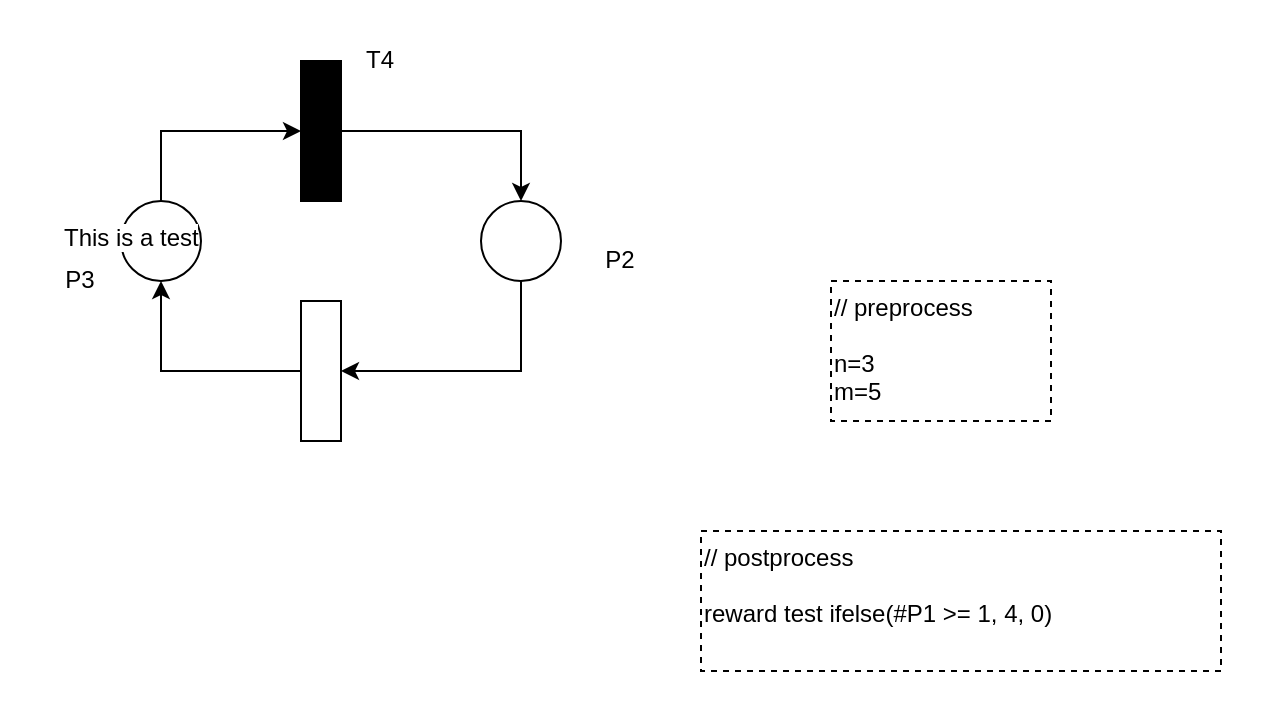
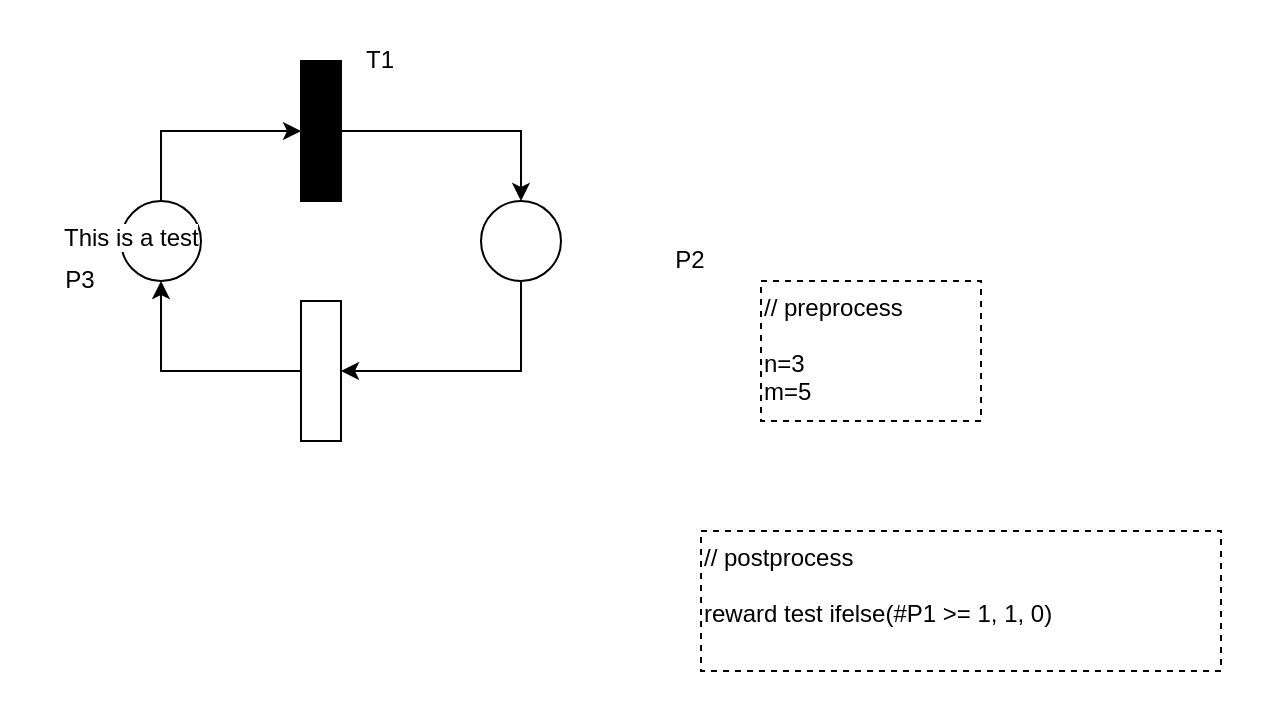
(381, 61) -> (381, 61)
(621, 261) -> (691, 261)
(941, 351) -> (871, 351)
(795, 558) -> (795, 558)
